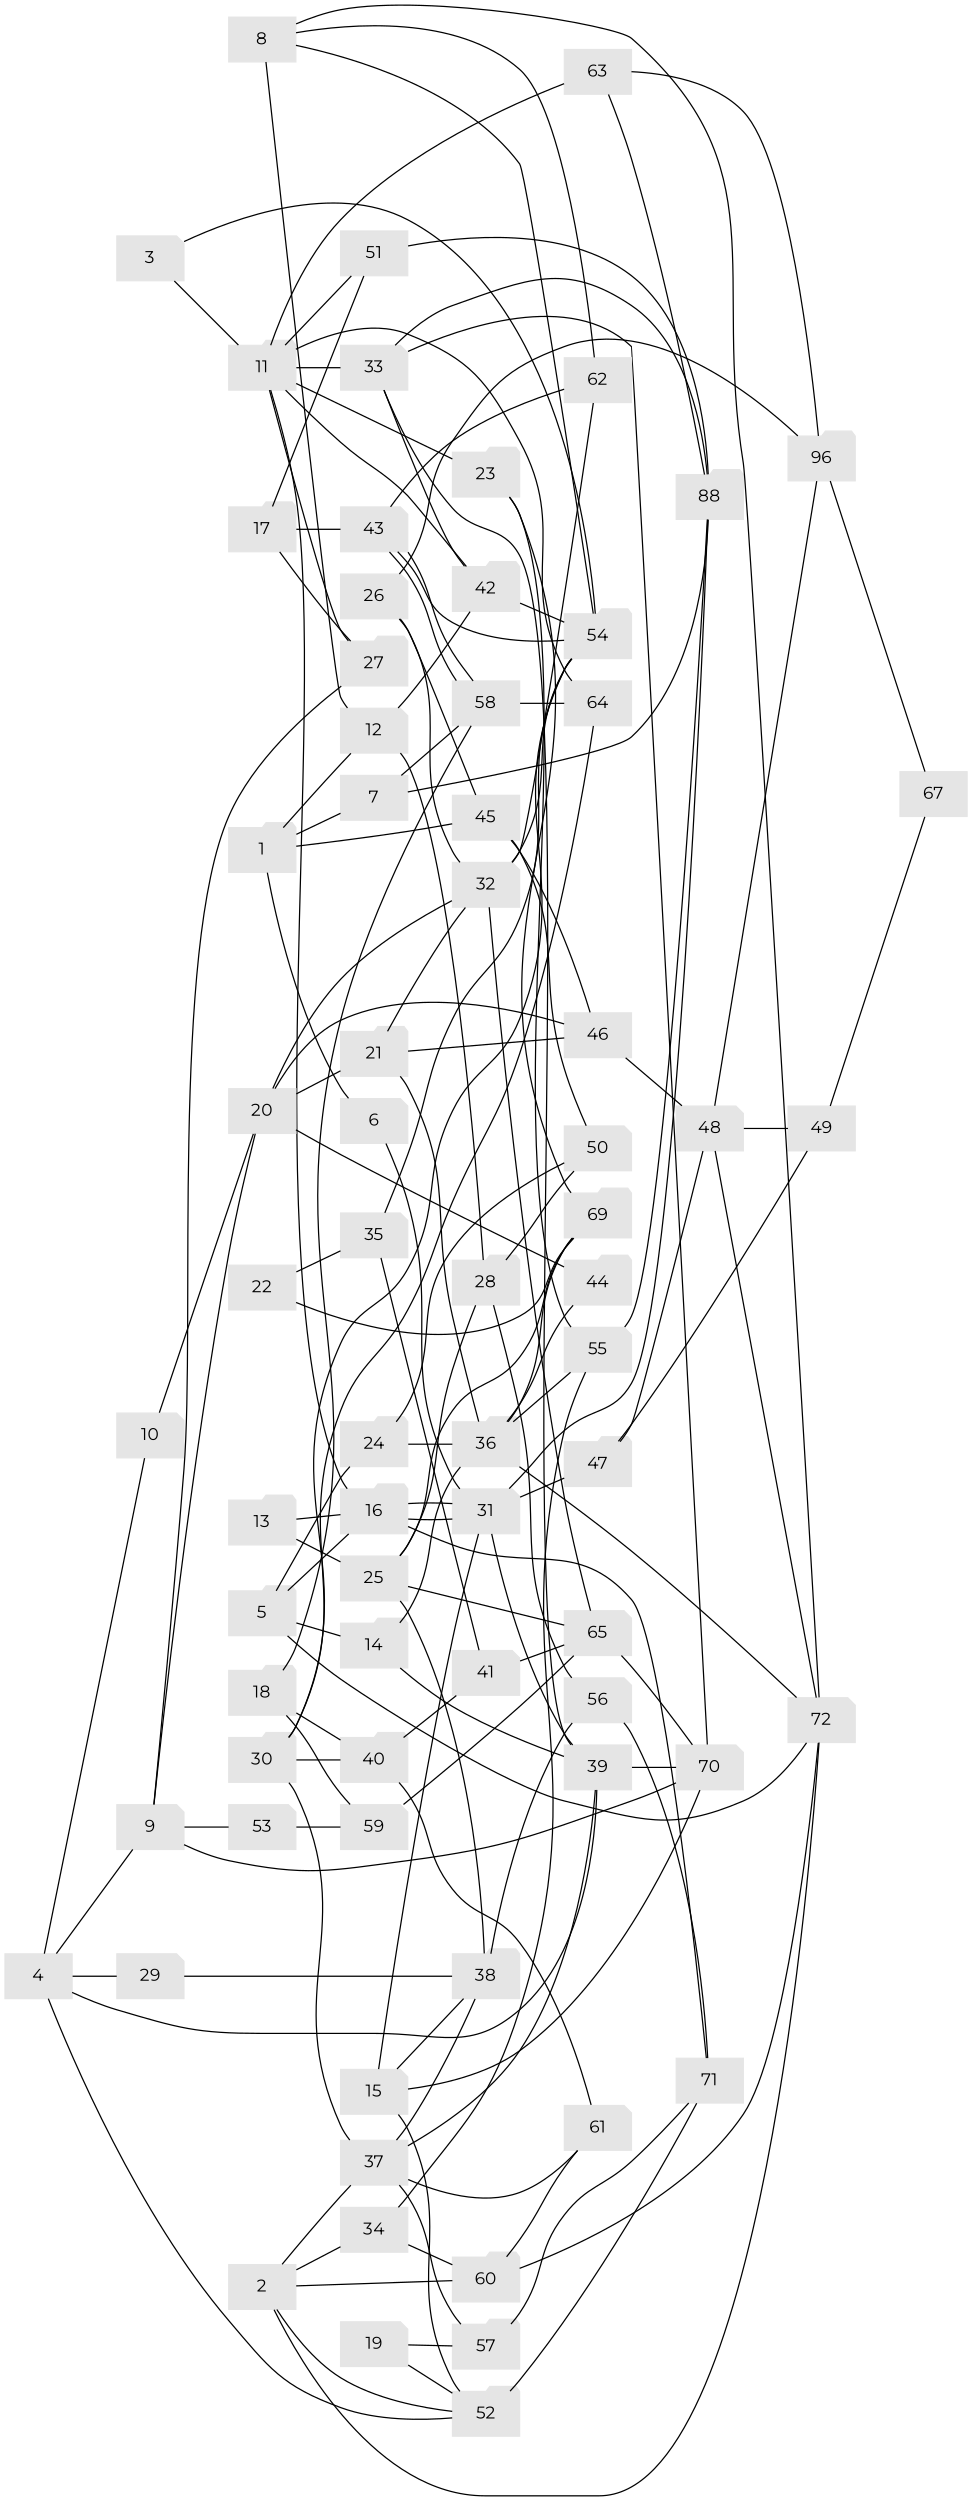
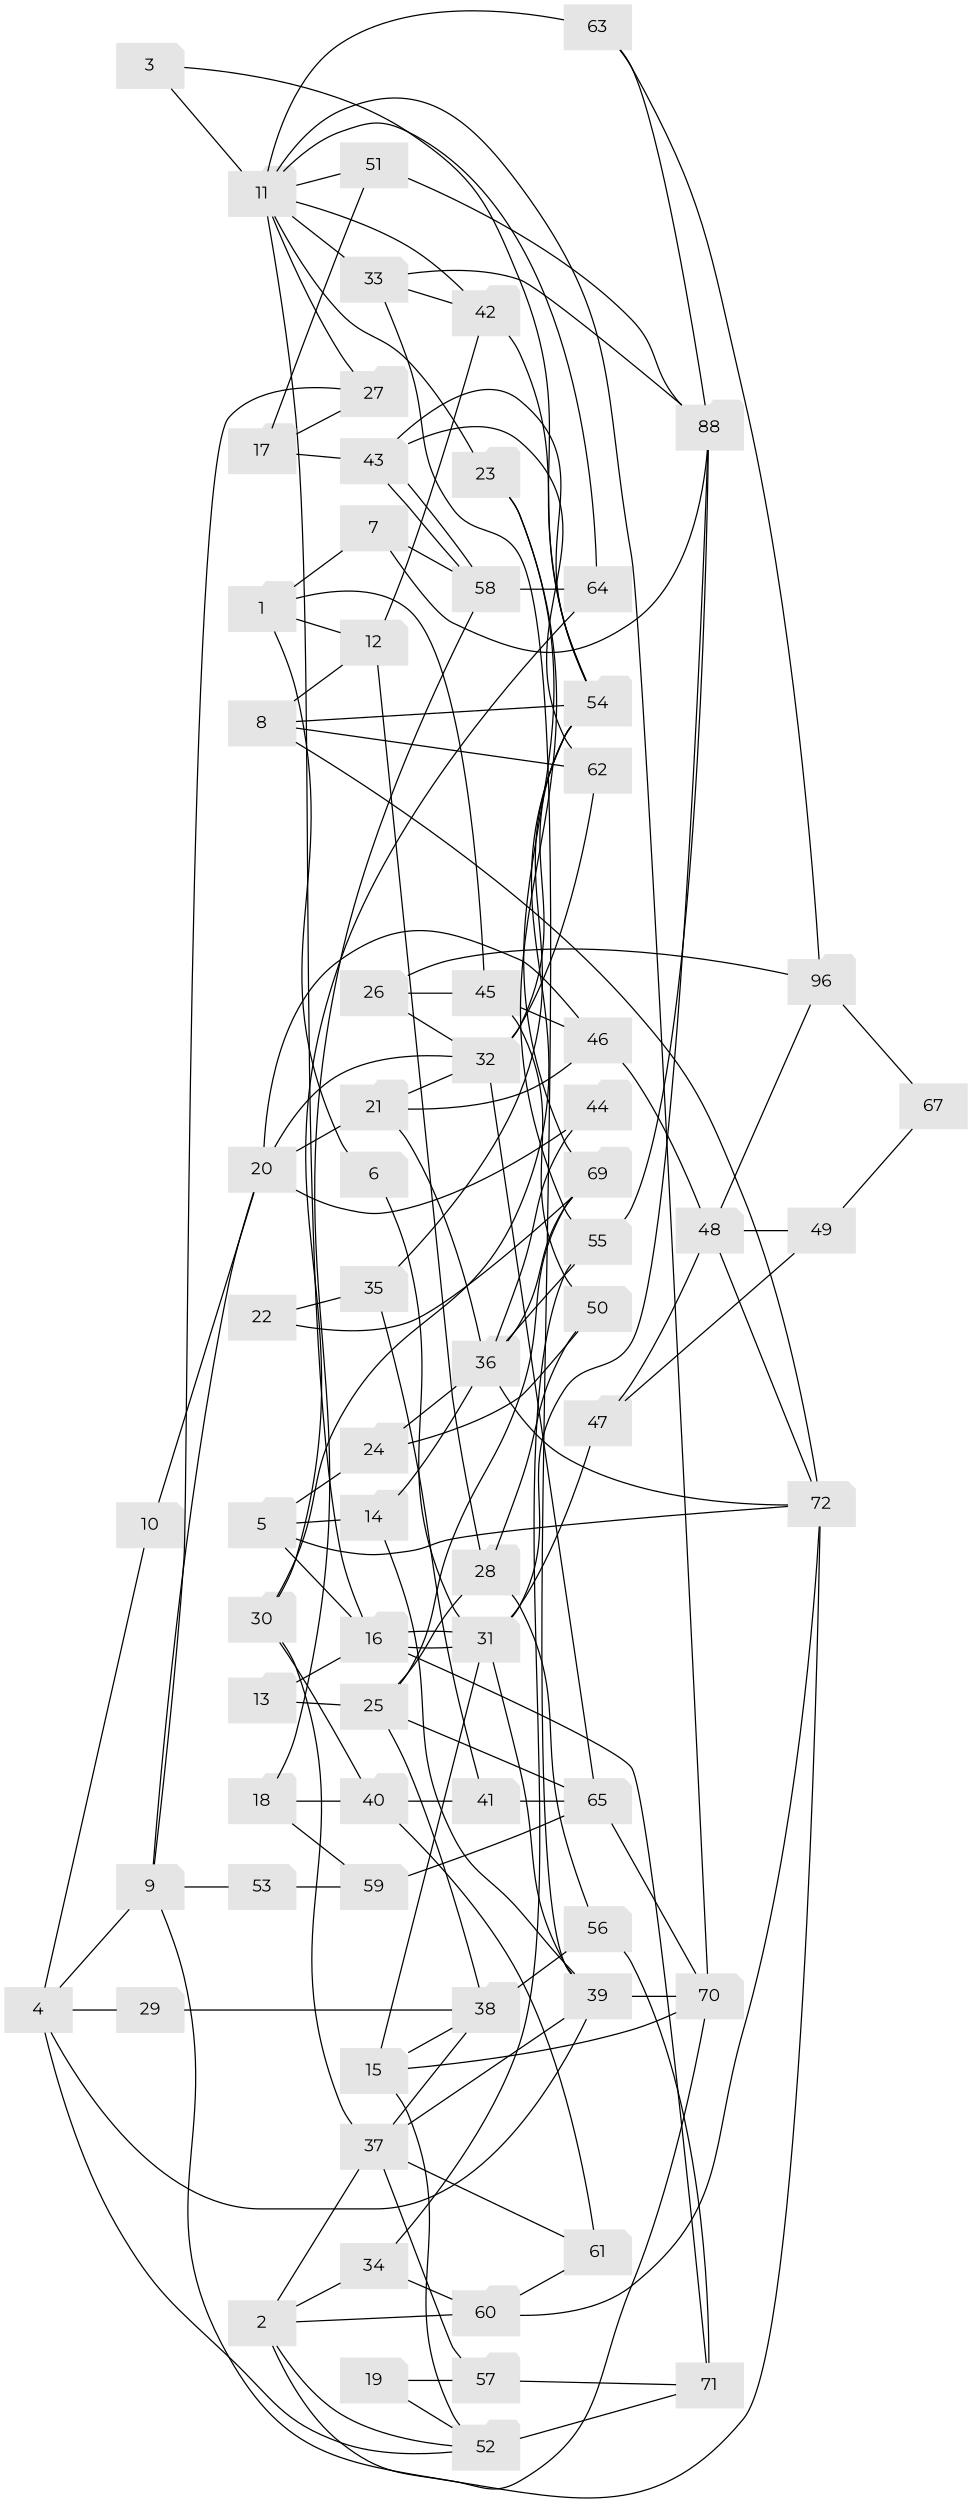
(663, 928) -> (655, 917)
